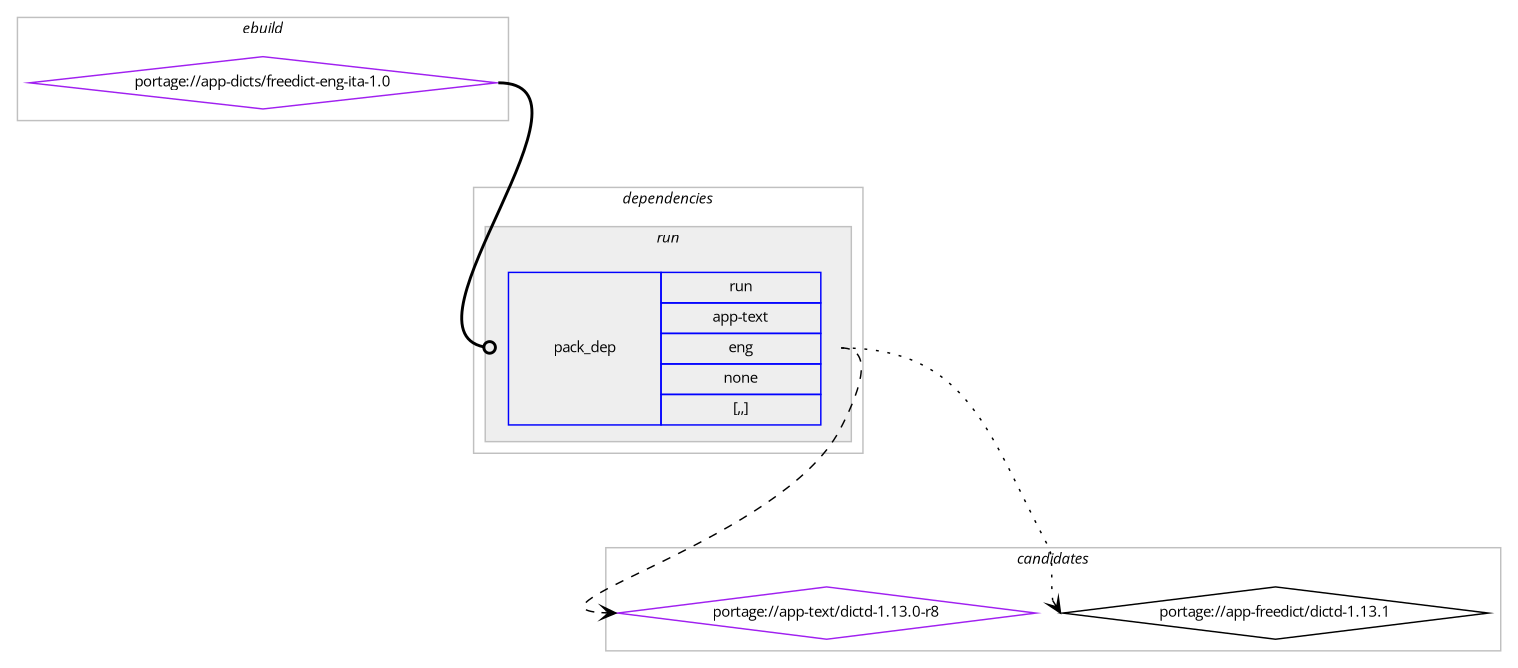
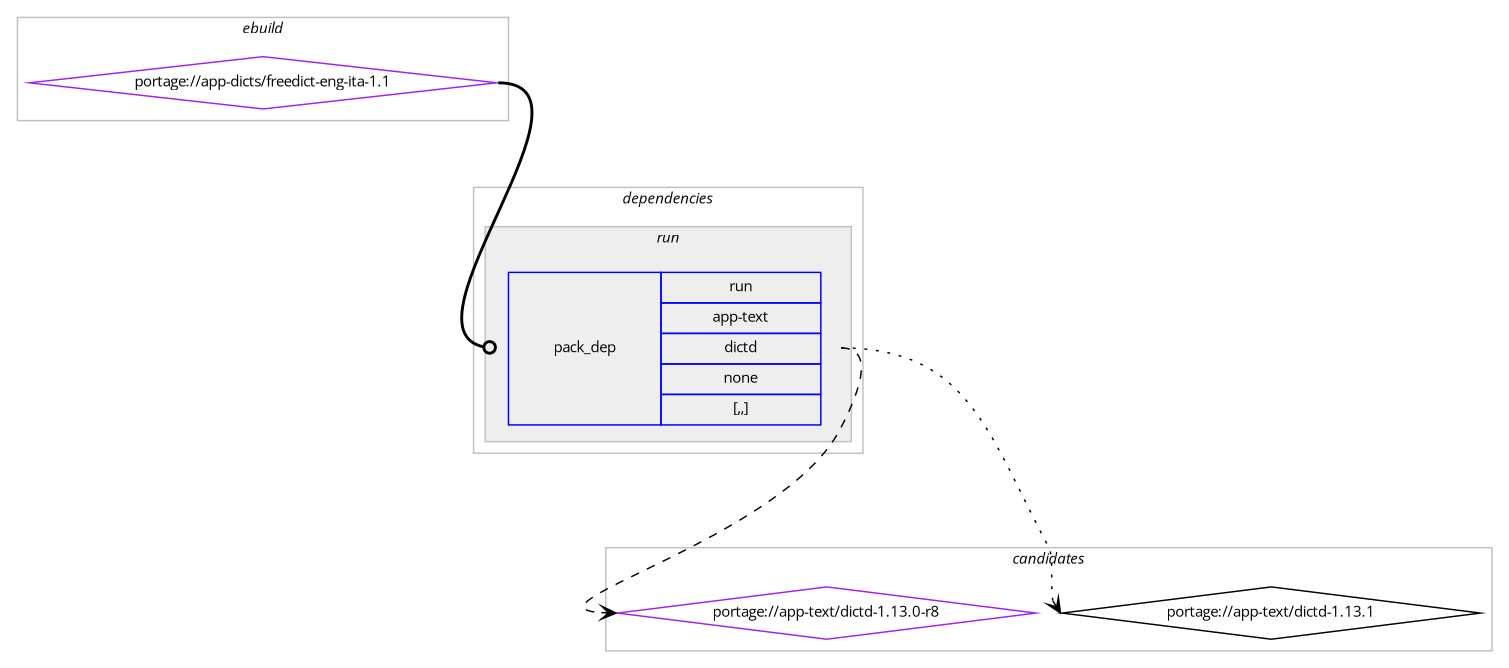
(263, 83) -> (263, 83)
(741, 348) -> (741, 348)
(1276, 613) -> (1271, 613)
